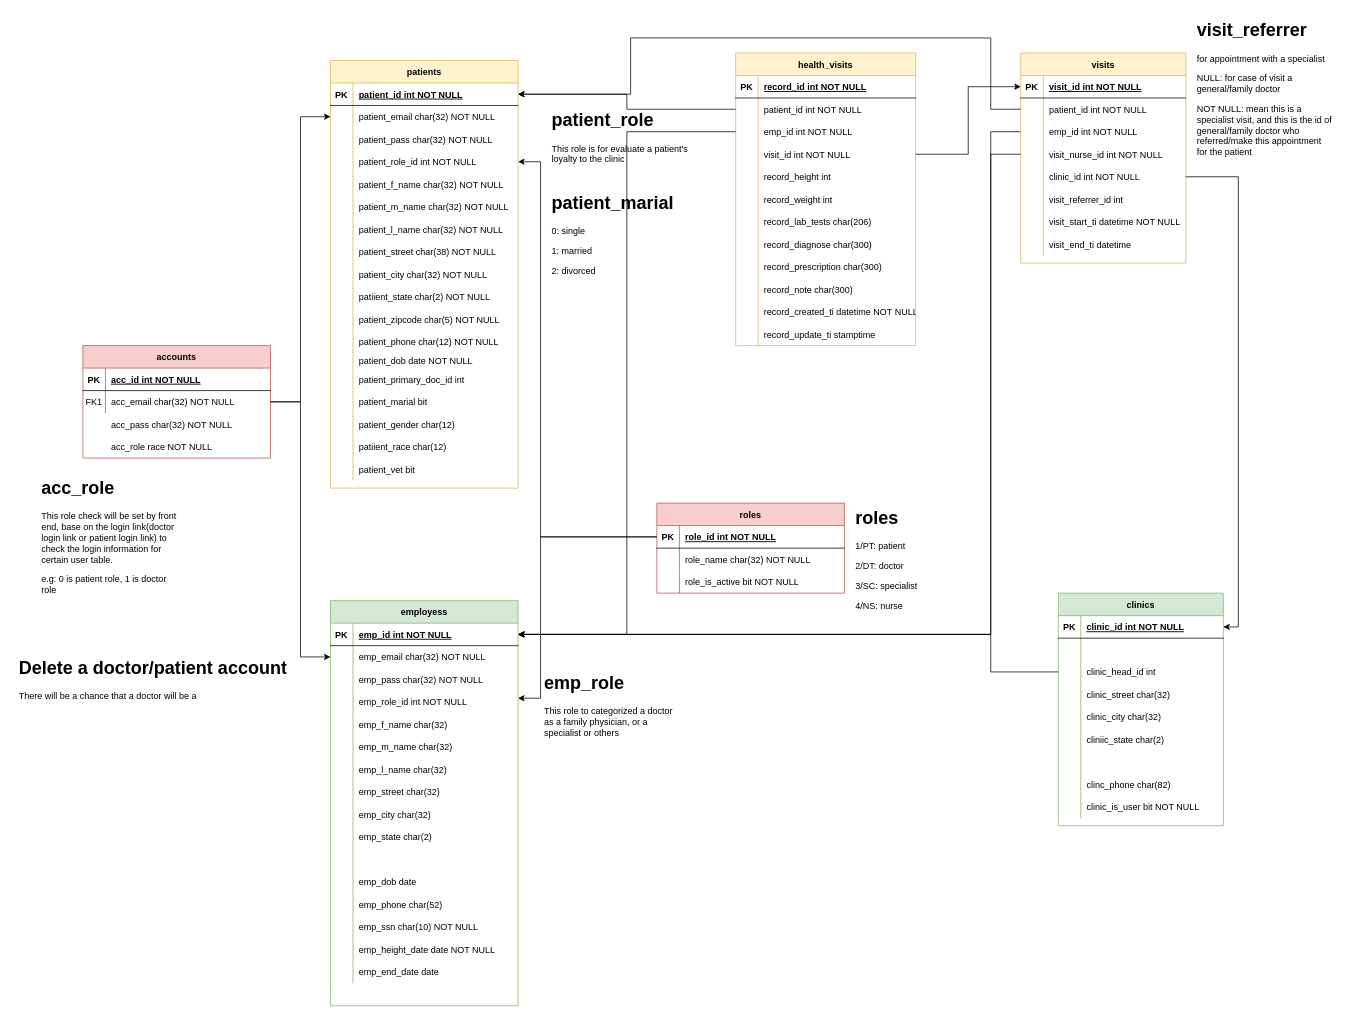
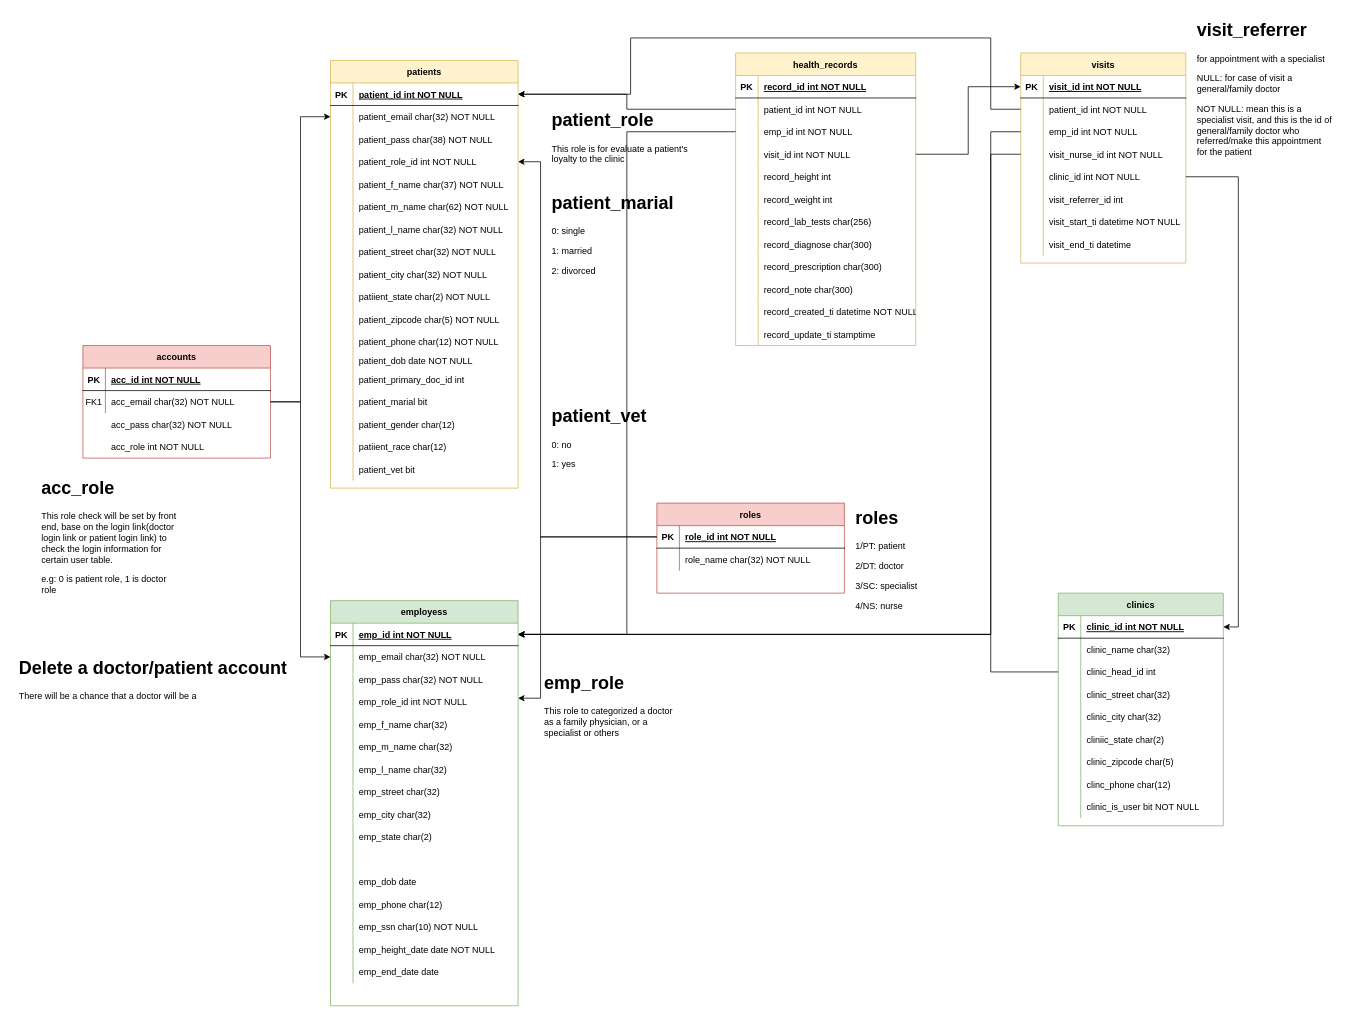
(825, 65) -> (825, 65)
(429, 140) -> (429, 140)
(434, 185) -> (434, 185)
(434, 207) -> (434, 207)
(827, 222) -> (827, 222)
(434, 252) -> (434, 252)
none -> (619, 437)
(162, 447) -> (158, 447)
(762, 582) -> none
none -> (1152, 649)
none -> (1152, 762)
(1133, 785) -> (1133, 785)
(403, 905) -> (403, 905)
